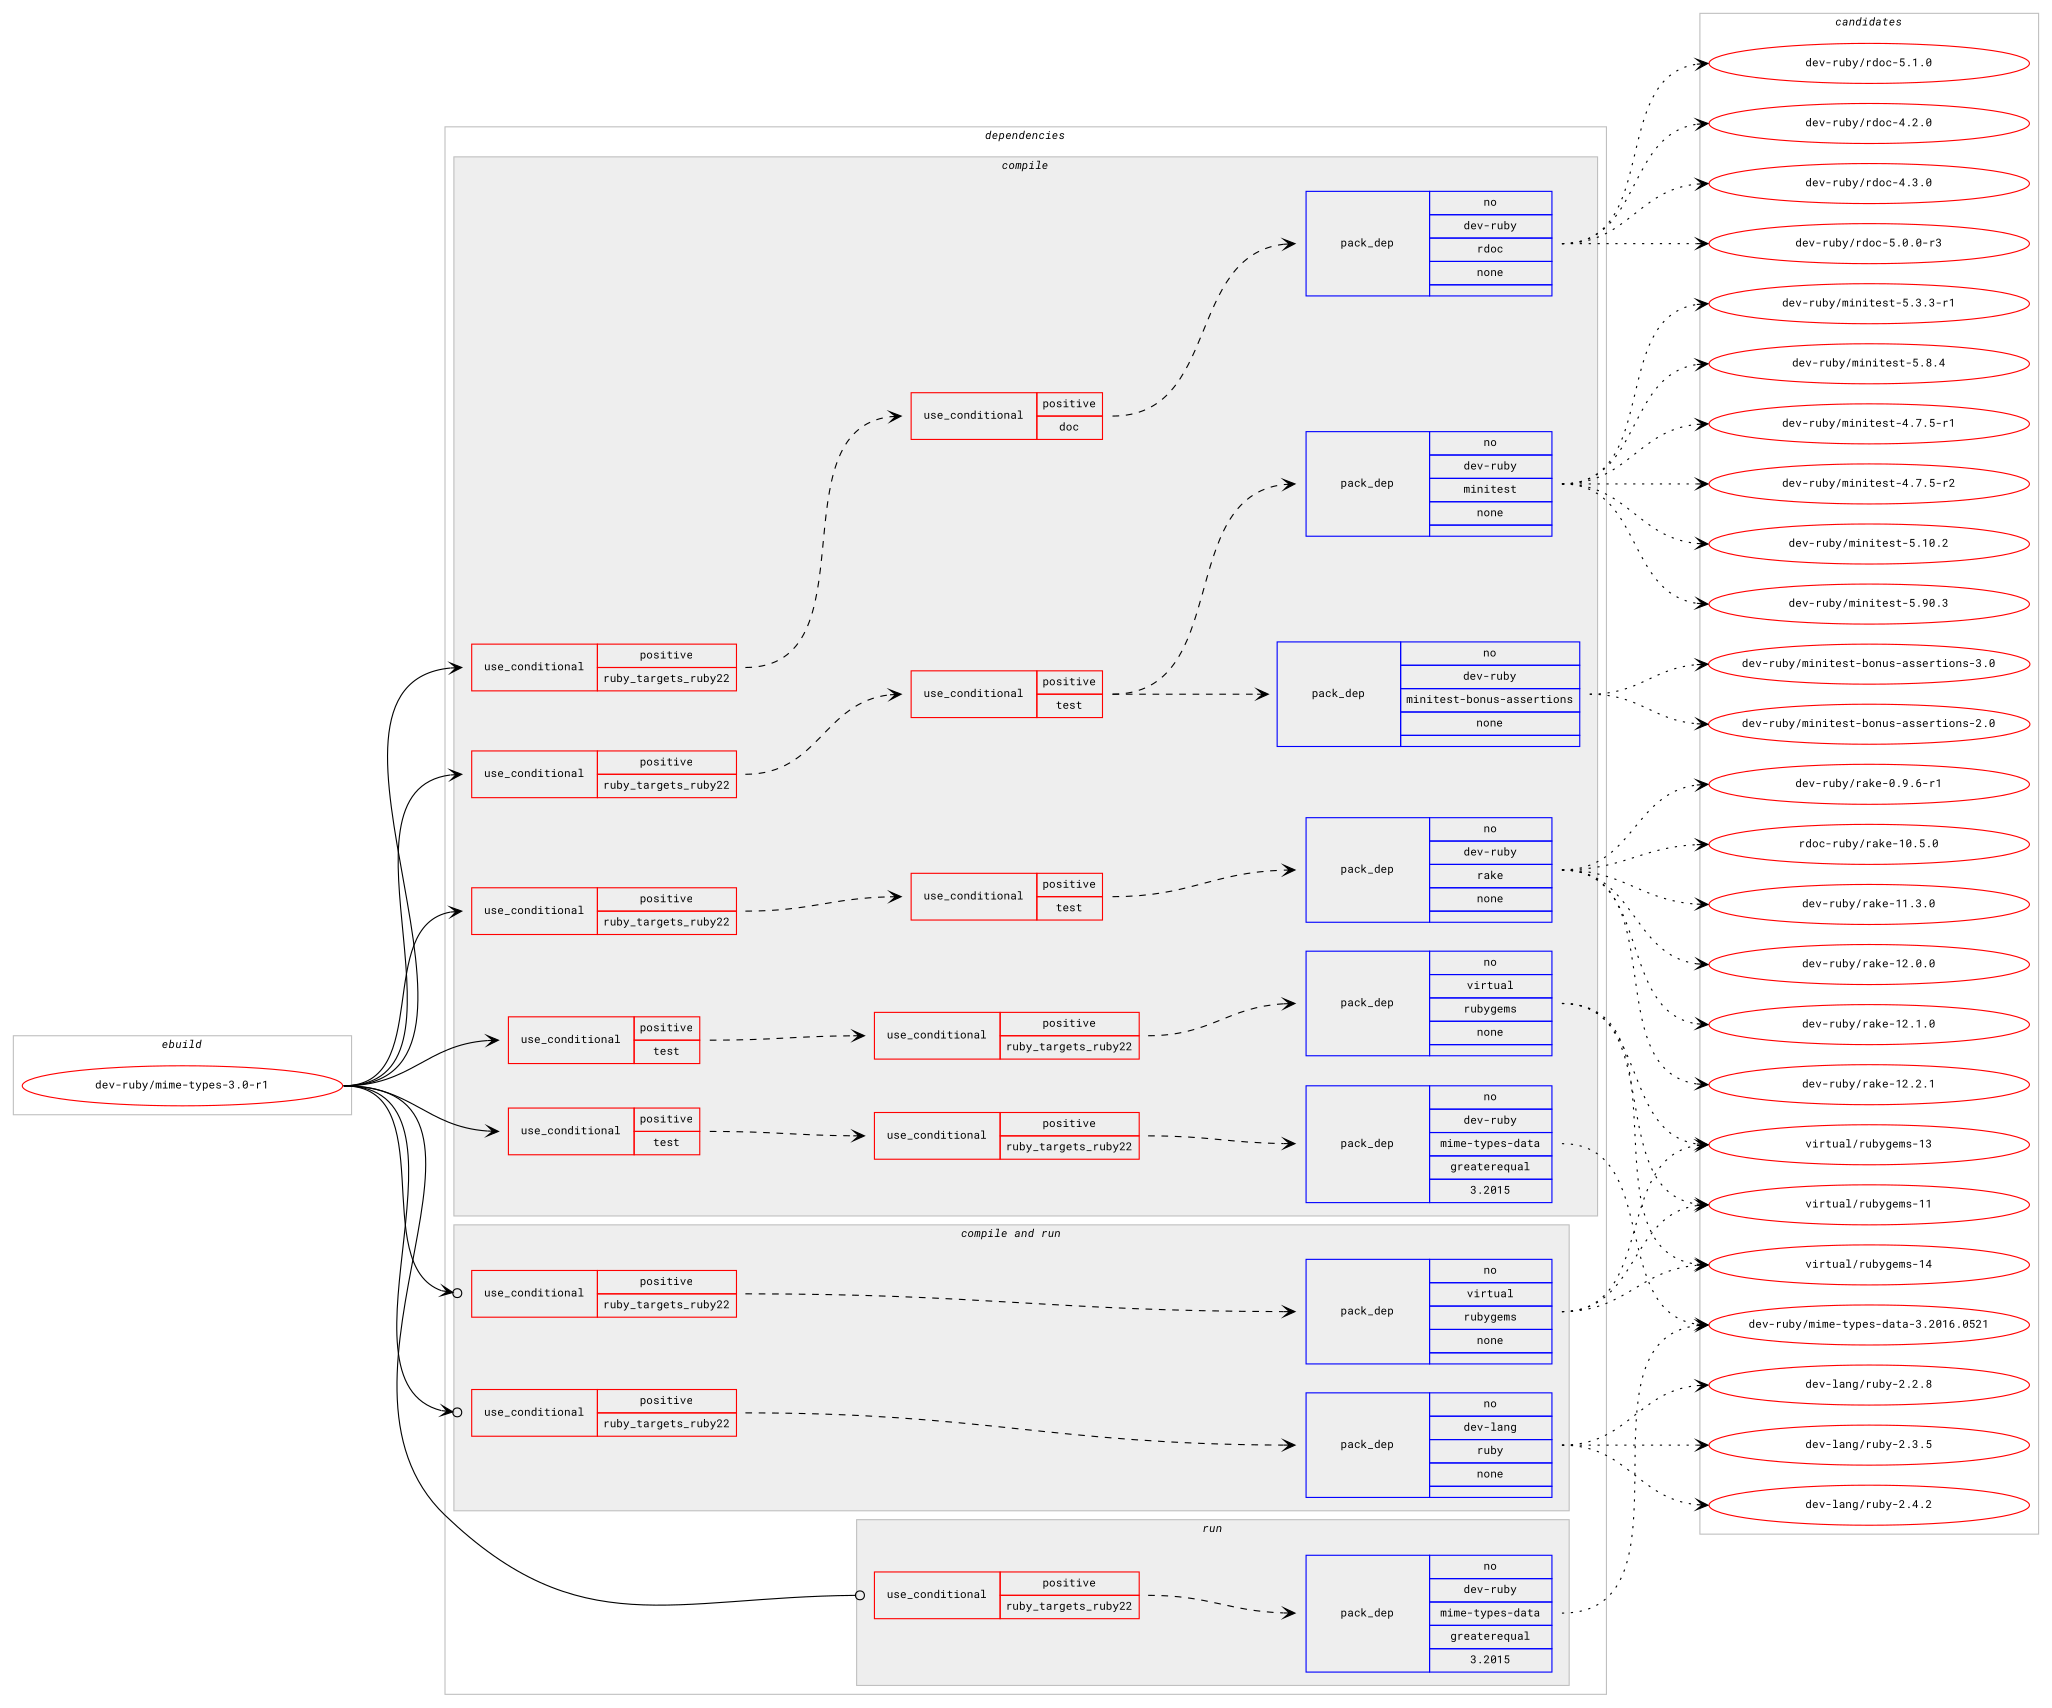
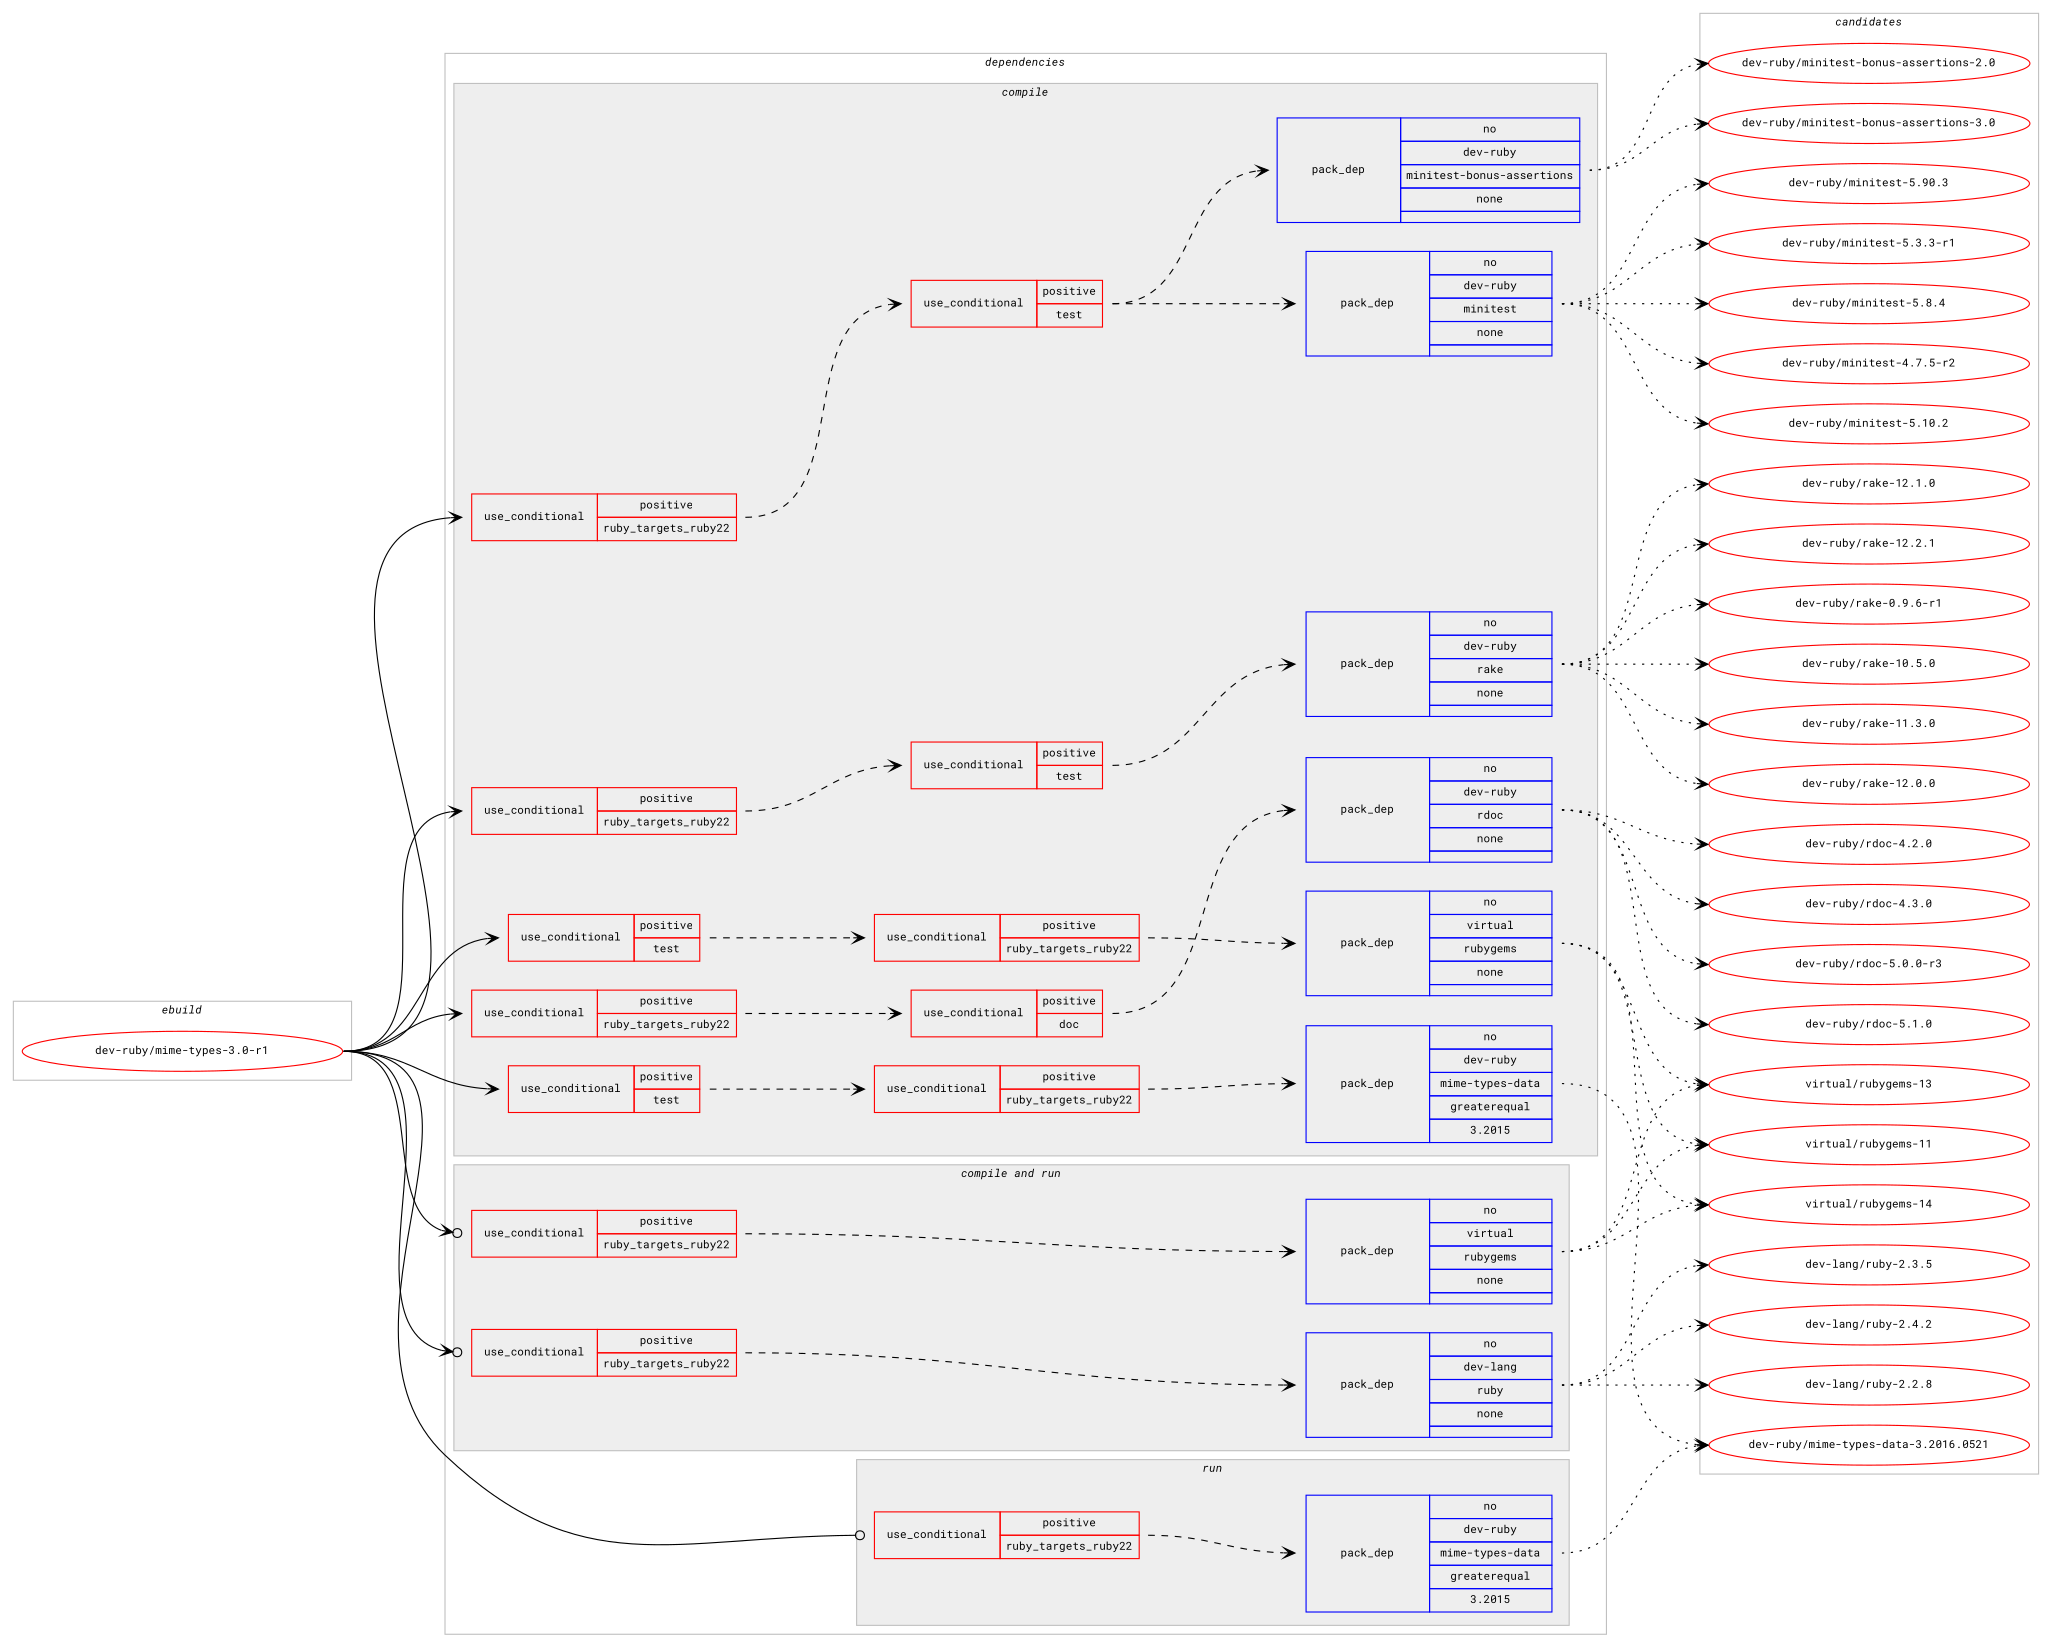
(1869, 424) -> none
(1869, 844) -> (1869, 664)
